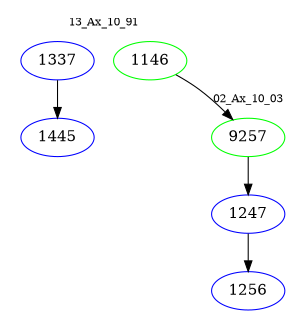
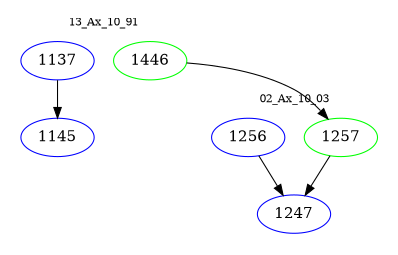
(58, 61) -> (58, 61)
(150, 61) -> (150, 61)
(58, 137) -> (58, 137)
(248, 137) -> (341, 137)
(248, 247) -> (268, 171)
